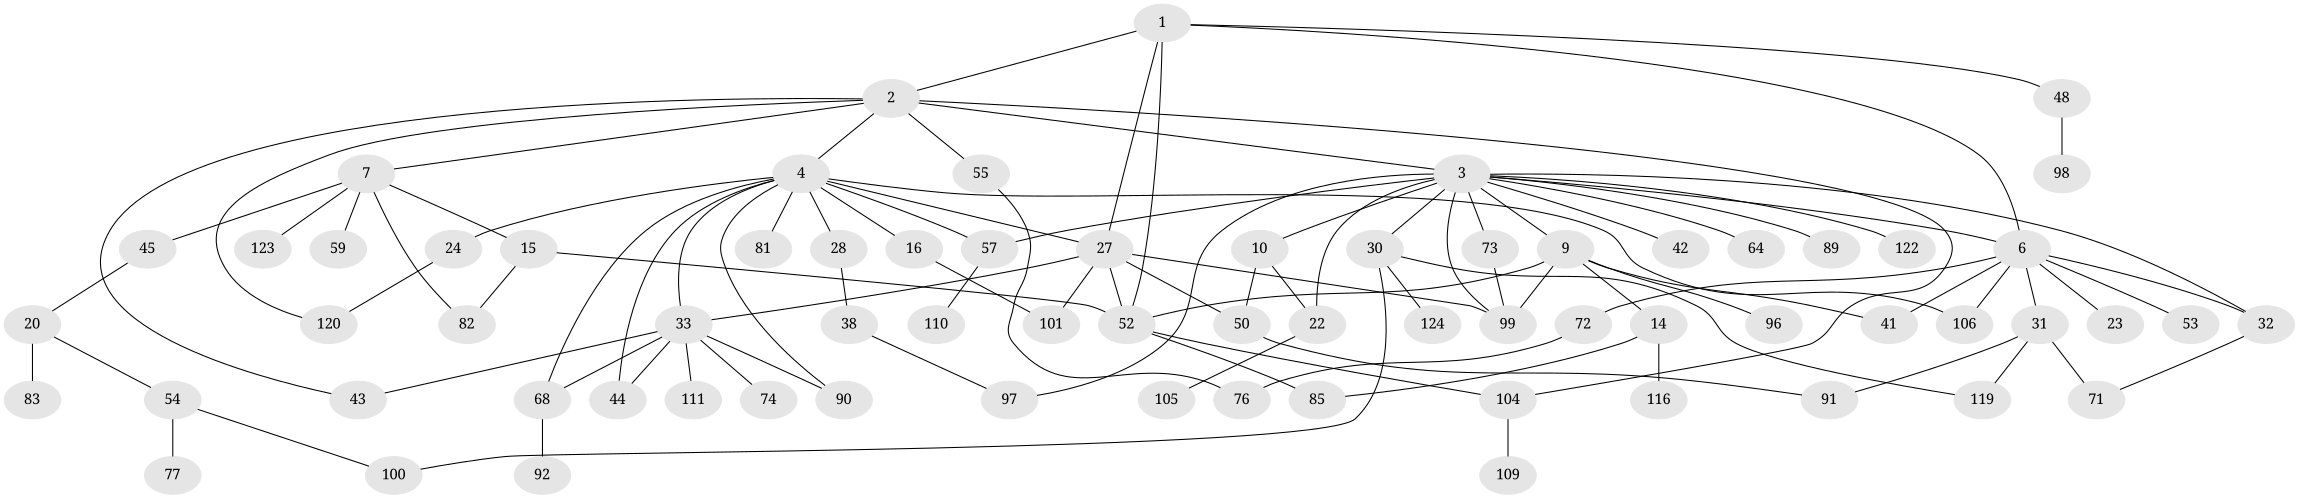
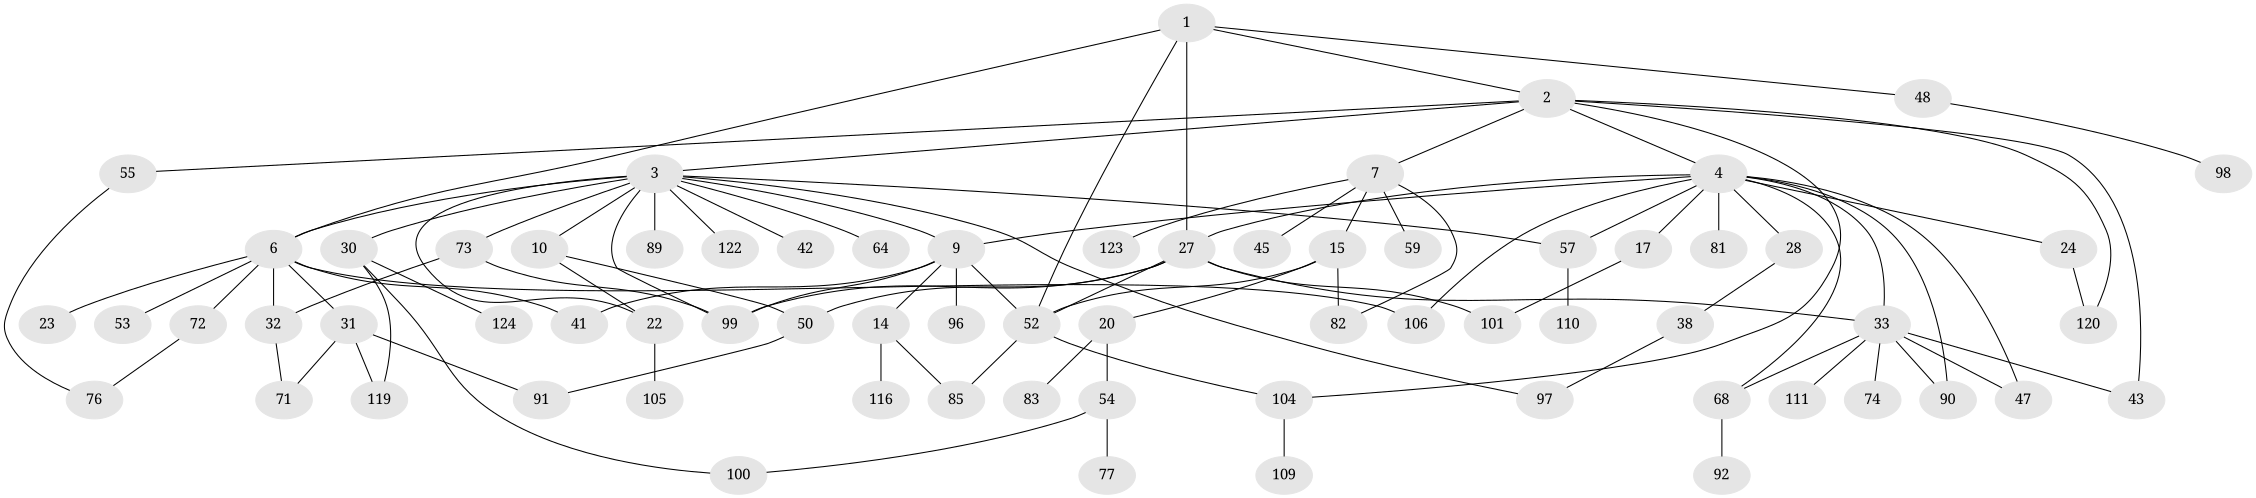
(1897, 199) -> (360, 287)
none -> (1337, 204)
(914, 249) -> (1643, 249)
(90, 287) -> (1216, 295)
(618, 400) -> (2023, 400)
